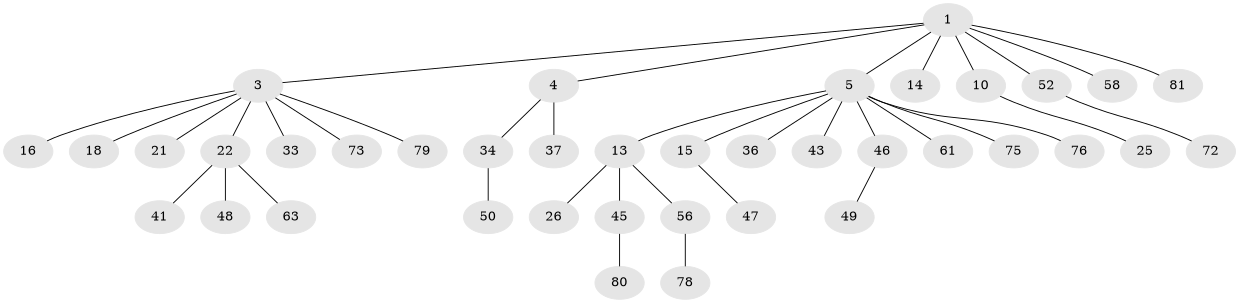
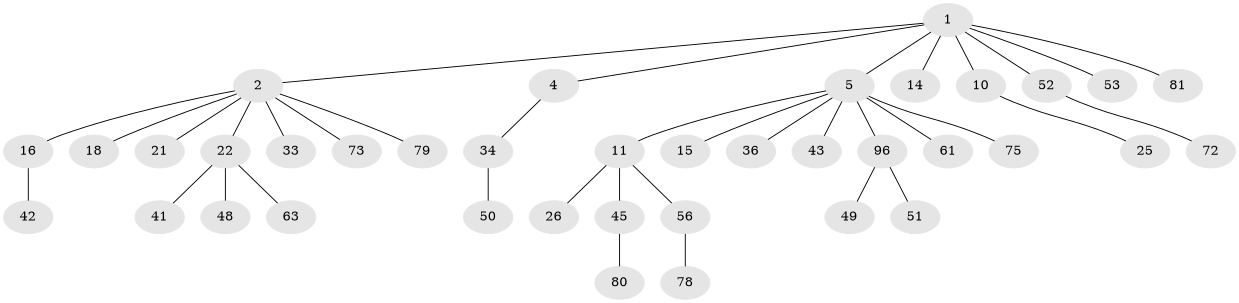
(258, 86) -> (258, 86)
(1112, 86) -> (1112, 86)
(554, 151) -> none
(620, 151) -> (620, 151)
(882, 151) -> (882, 151)
(1079, 151) -> none
none -> (28, 217)
(751, 217) -> none
none -> (915, 217)
